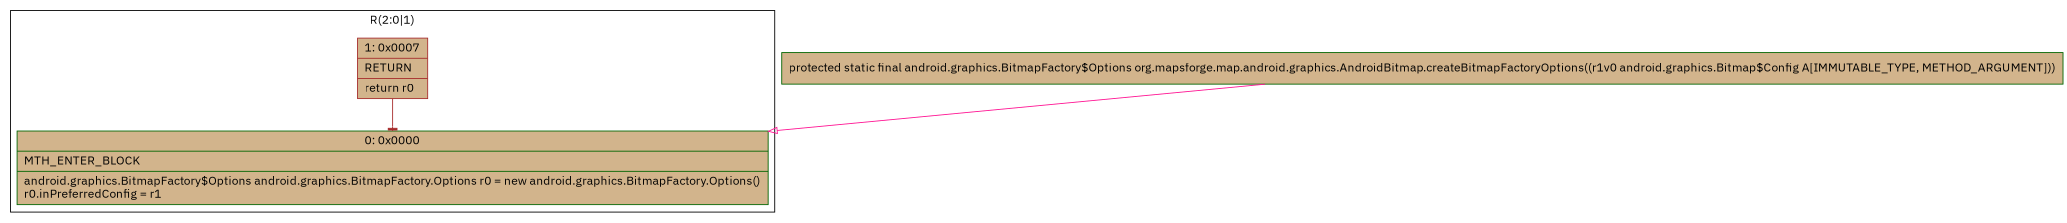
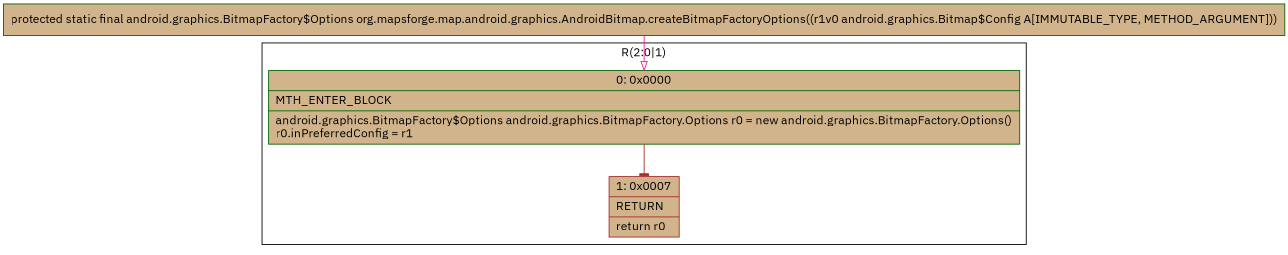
(393, 113) -> (644, 158)
